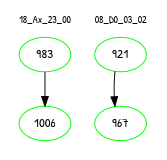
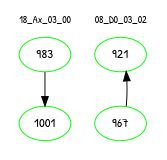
(45, 21) -> (45, 21)
(114, 84) -> (127, 94)
(45, 123) -> (45, 123)
